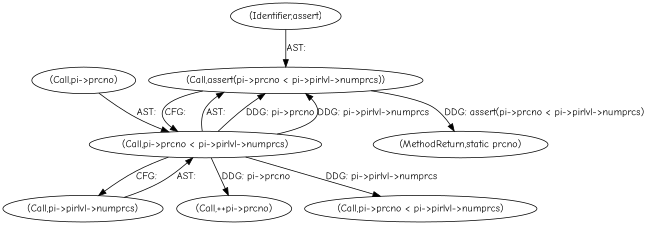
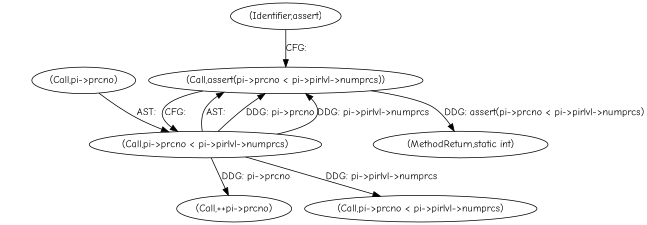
(298, 48) -> (298, 48)
(461, 145) -> (461, 145)
(83, 209) -> none
